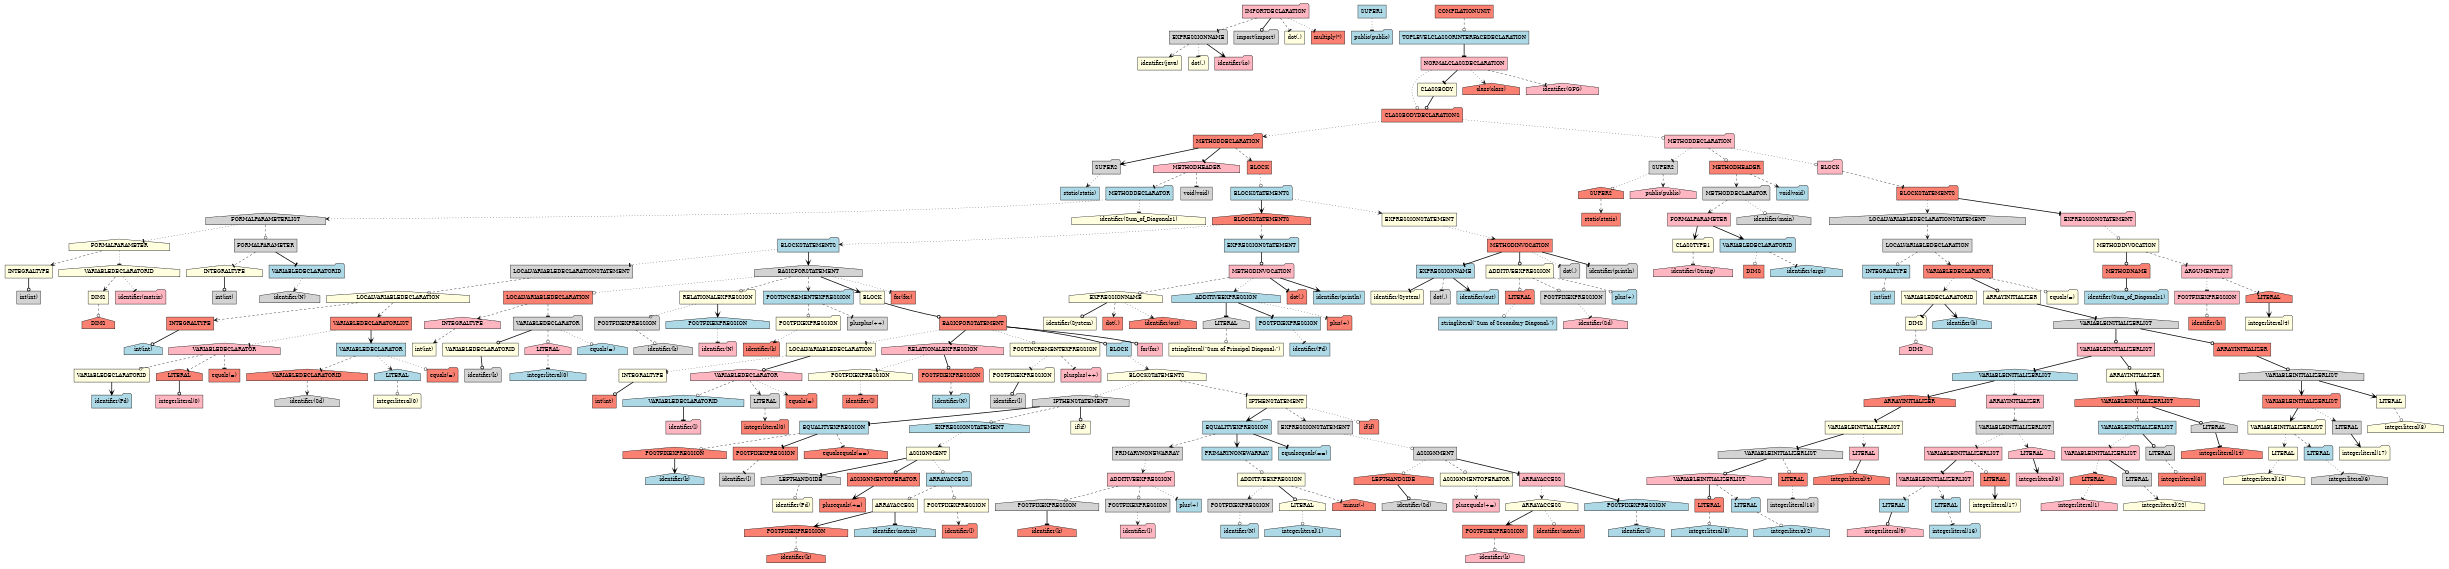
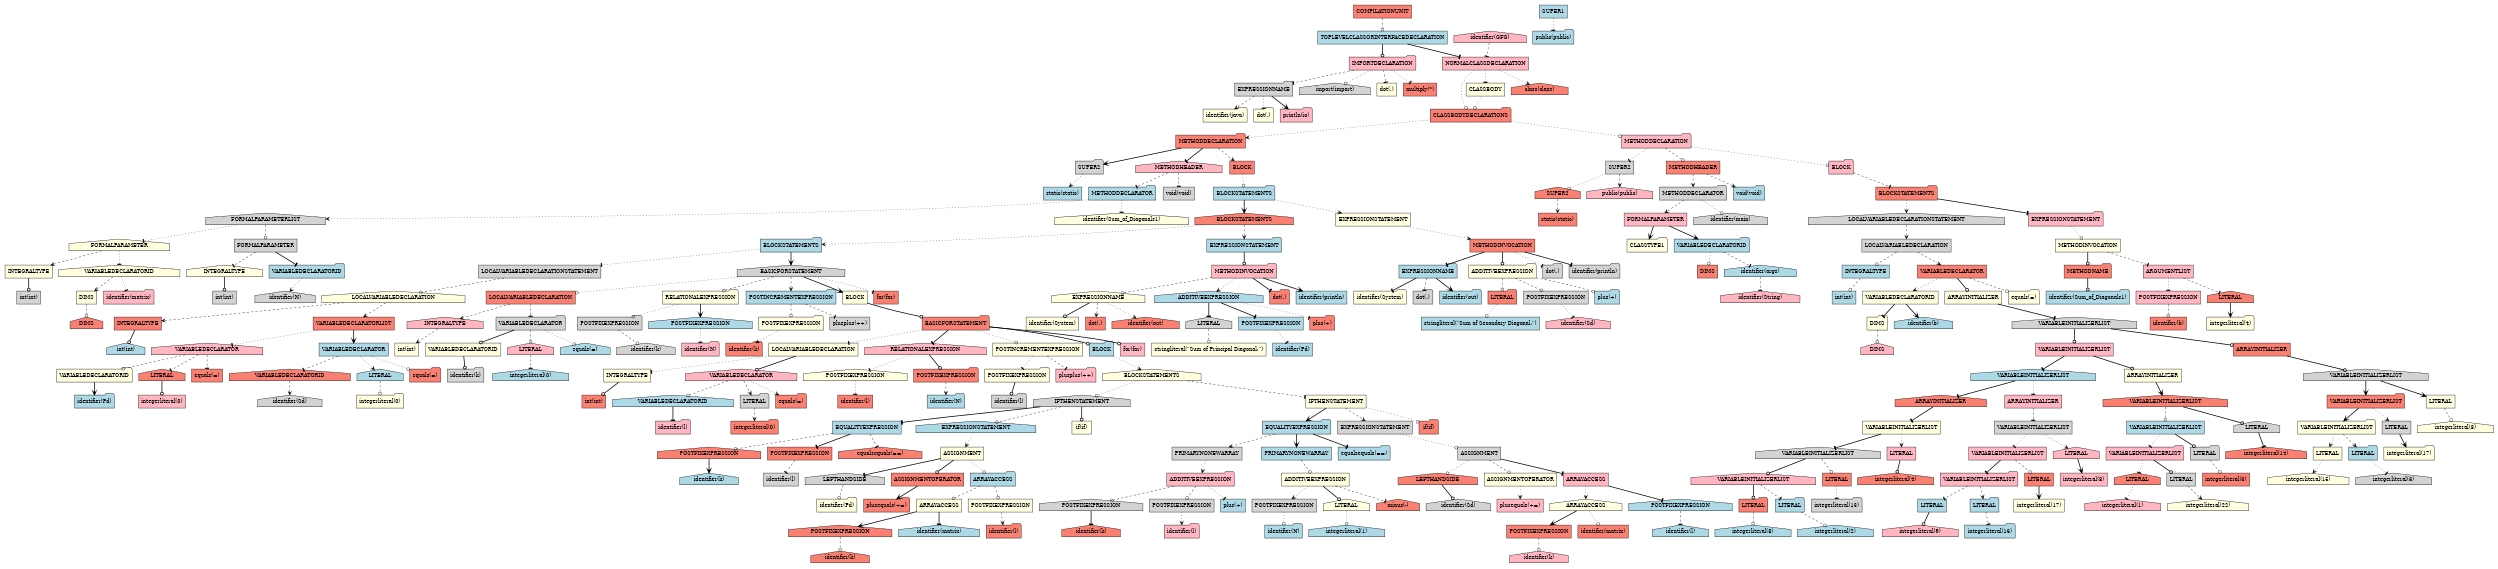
(1267, 23) -> (1359, 76)
(1256, 38) -> (1335, 90)
none -> (1383, 49)
(1234, 64) -> (1296, 116)
(1451, 76) -> (1485, 76)
(1516, 77) -> (1488, 49)
(1430, 101) -> (1479, 101)
(1693, 258) -> (1760, 283)
